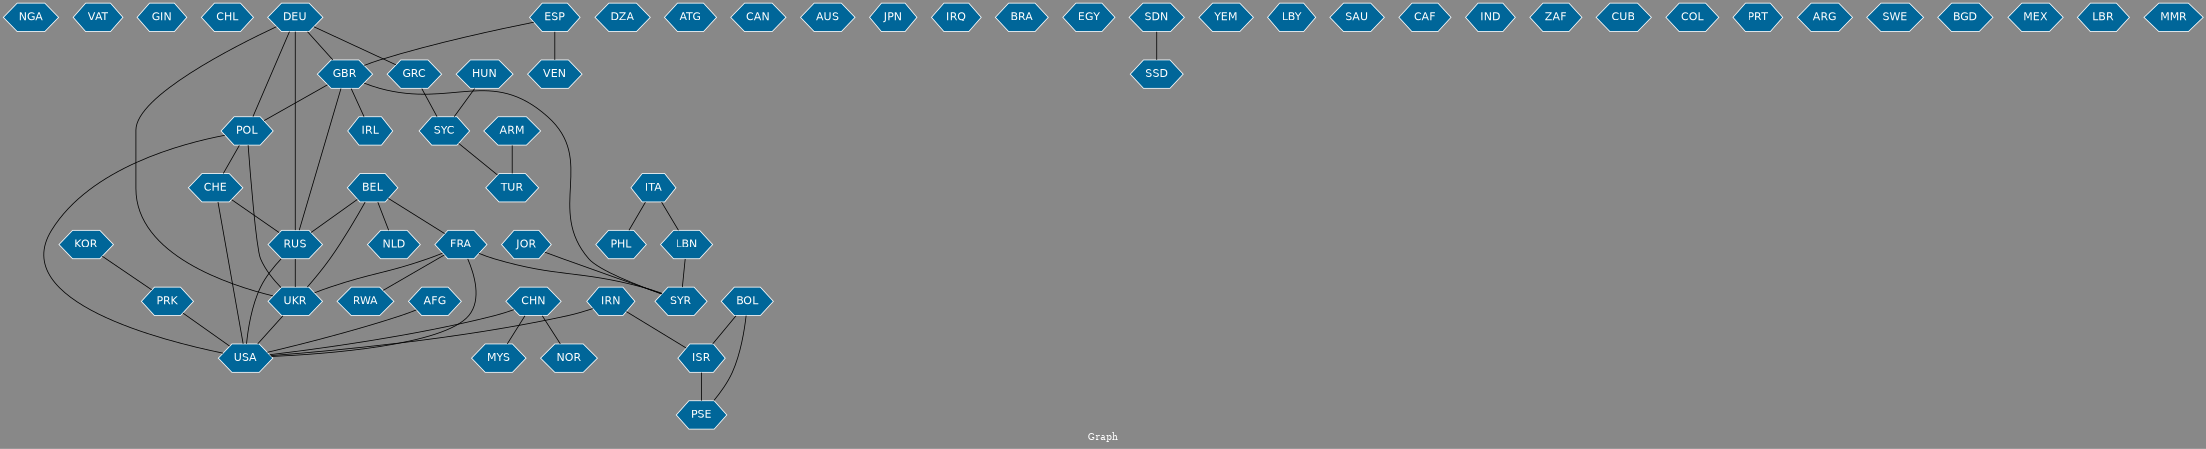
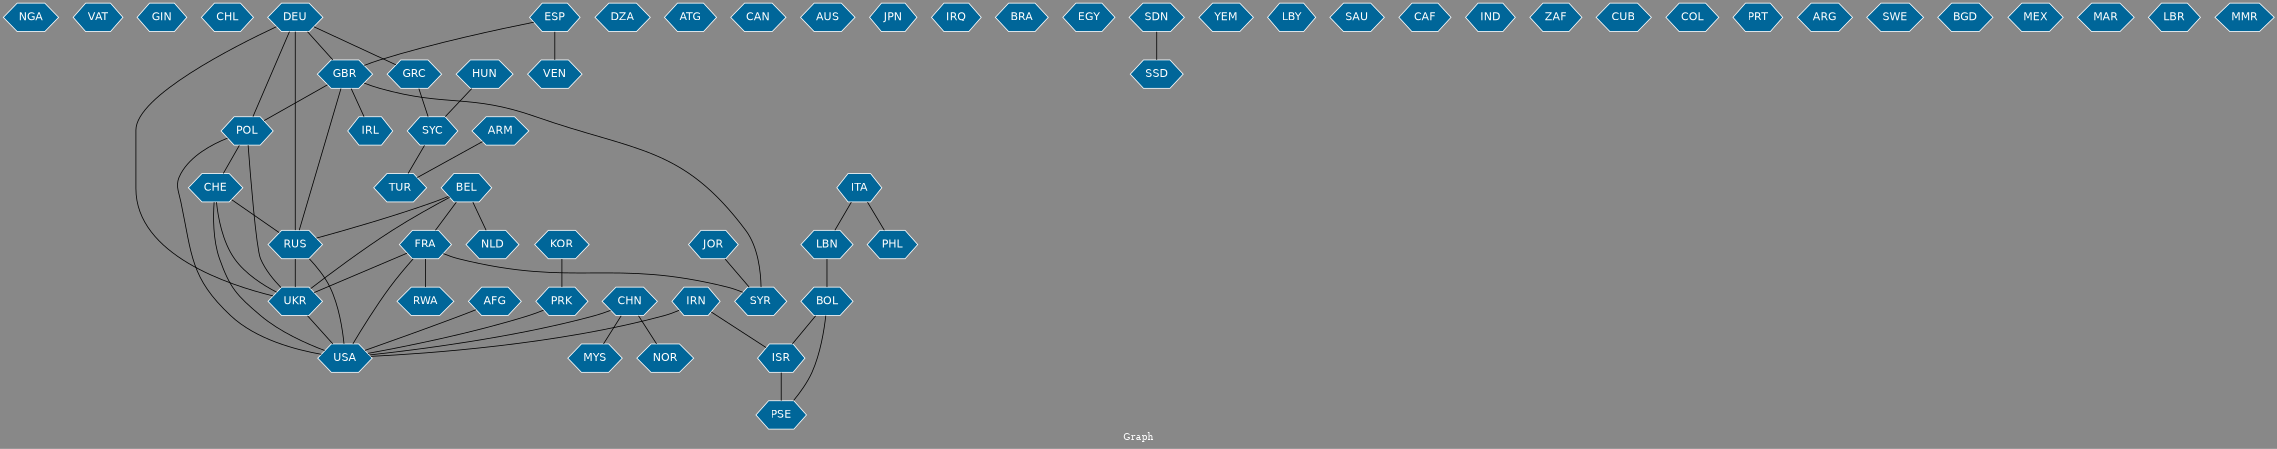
none -> (2106, 17)
none -> (233, 256)
(684, 273) -> (827, 273)
